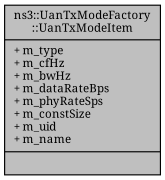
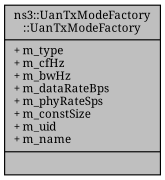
(83, 28) -> (83, 28)
